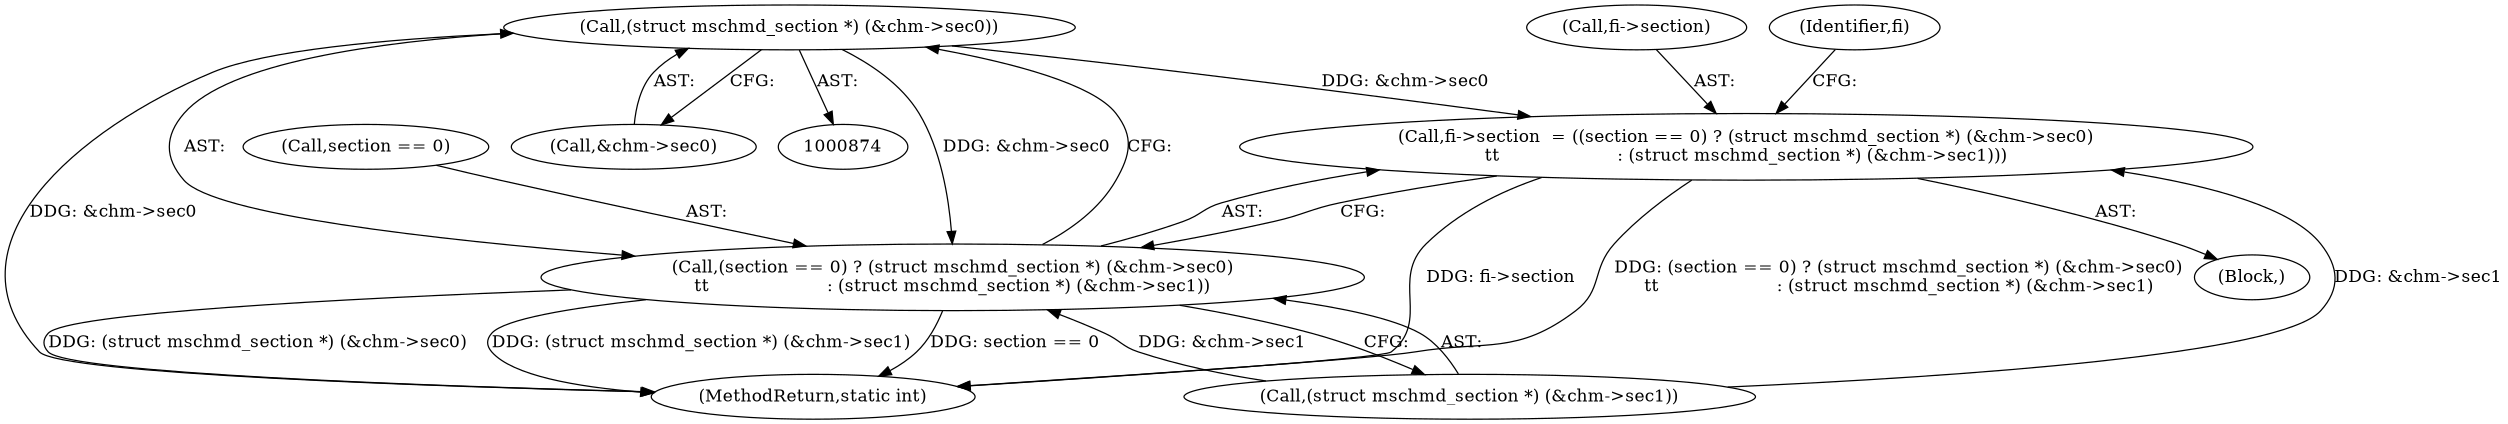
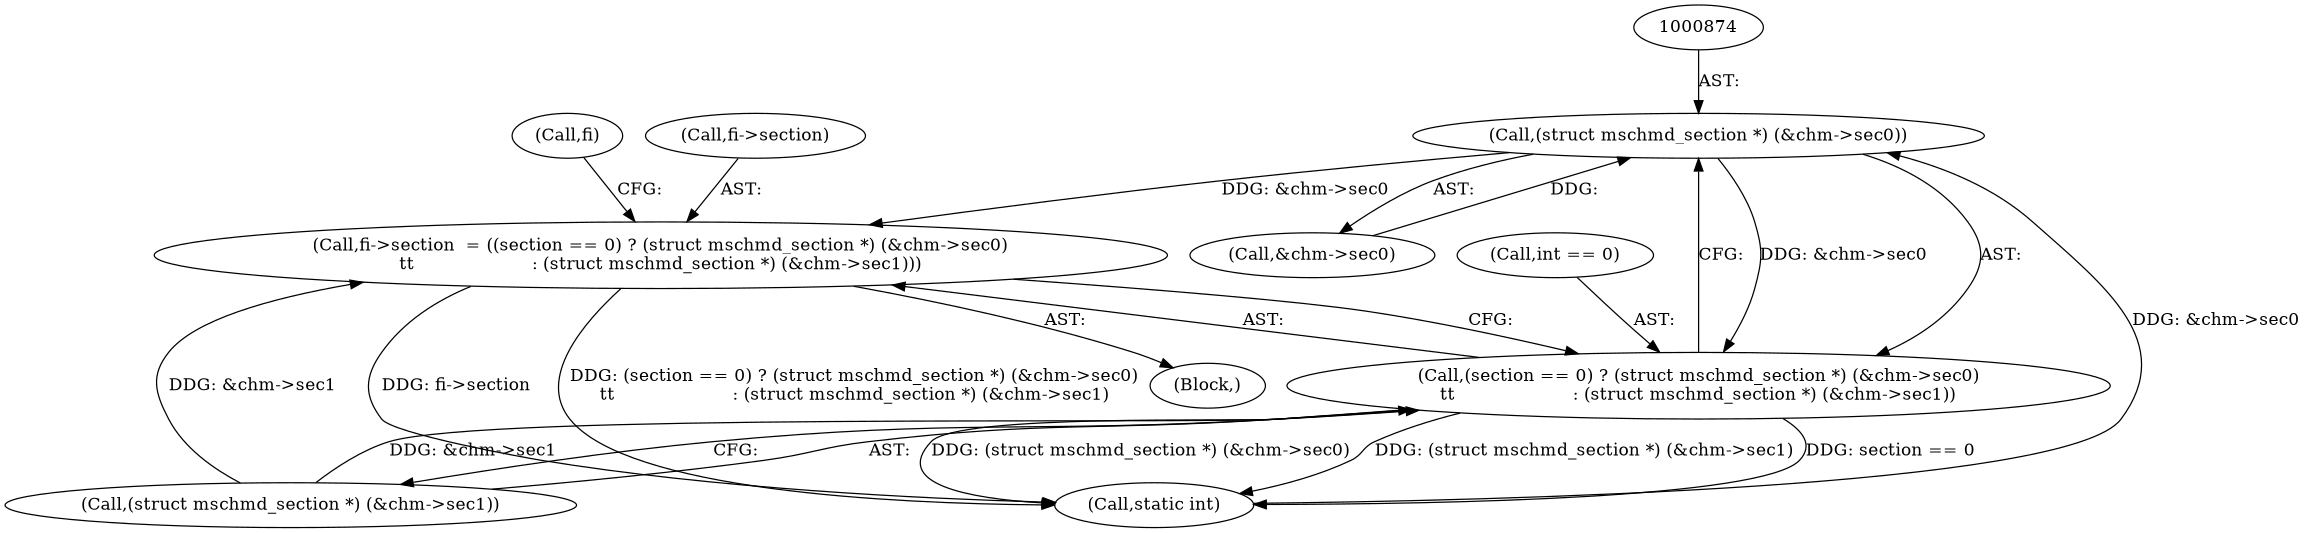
(1855, 27) -> (567, 136)
(814, 81) -> (1699, 75)
(677, 82) -> (1577, 190)
(755, 82) -> (1457, 190)
(366, 147) -> (1555, 255)
(813, 397) -> (1154, 505)
